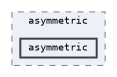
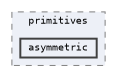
(59, 21) -> (59, 21)
